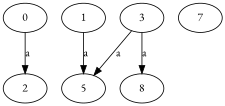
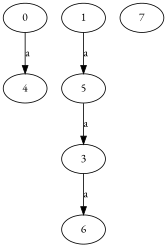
(115, 50) -> (84, 120)
(25, 88) -> (25, 88)
(142, 88) -> (84, 230)
